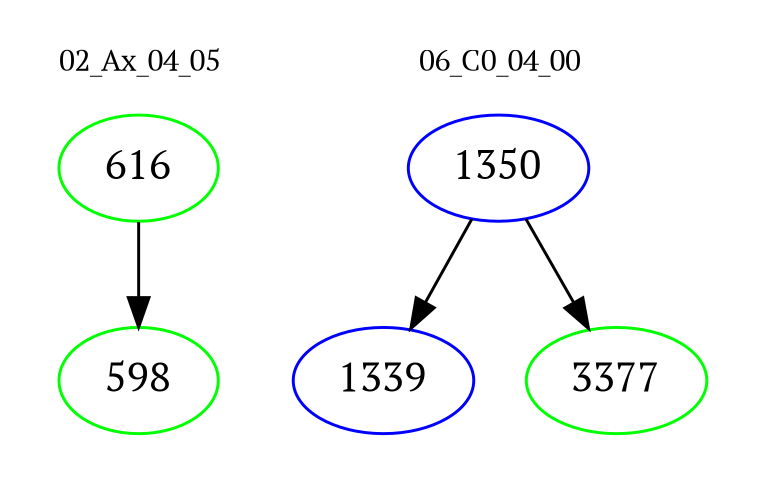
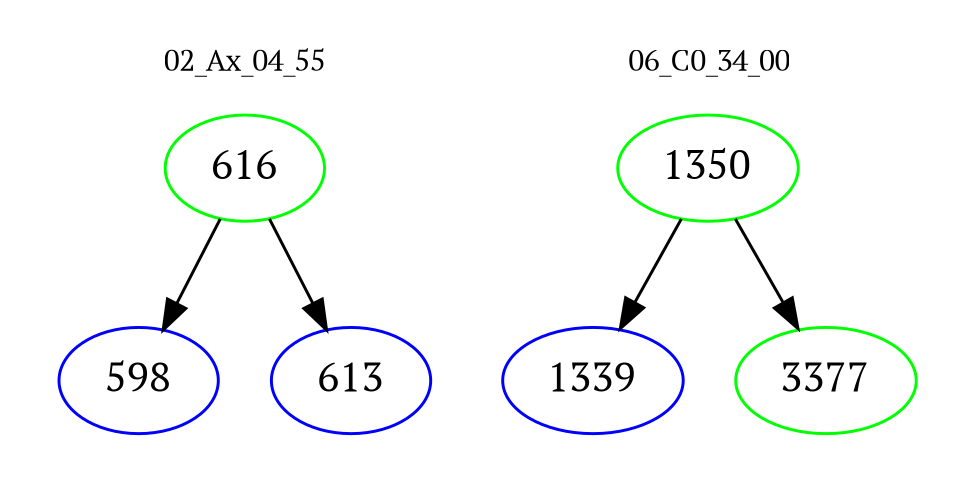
(140, 63) -> (245, 63)
(500, 63) -> (709, 63)
(499, 168) -> (708, 168)
(139, 381) -> (139, 381)
none -> (351, 381)
